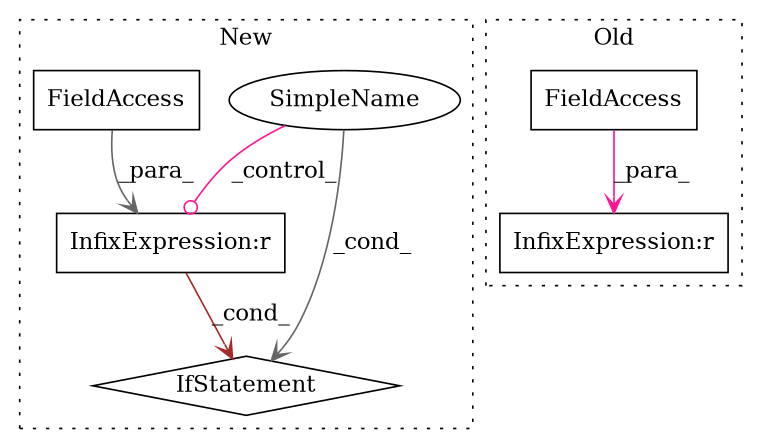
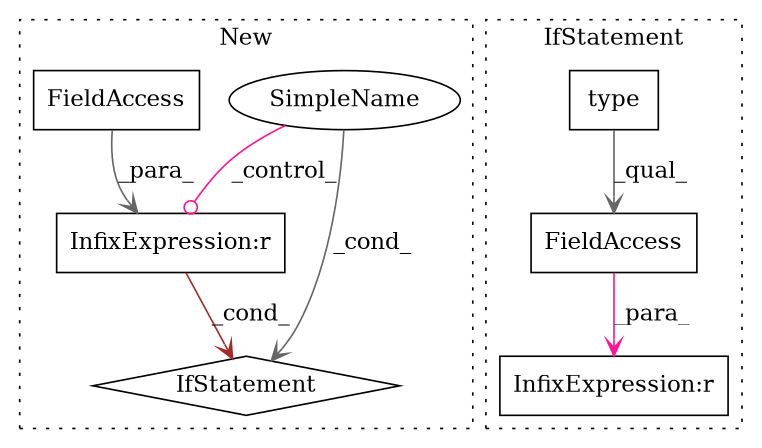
(614, 39) -> (614, 39)
none -> (614, 100)
